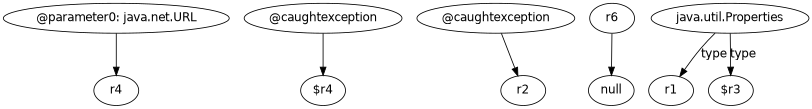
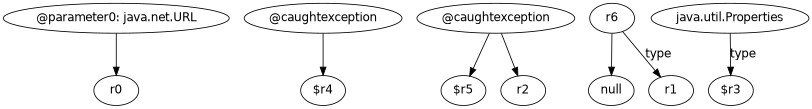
(699, 51) -> (639, 51)
(116, 91) -> (116, 91)
none -> (463, 91)
